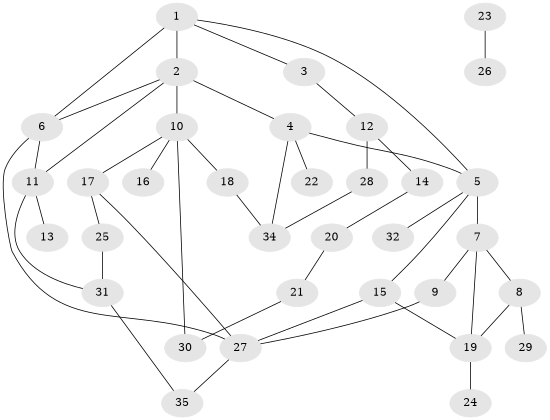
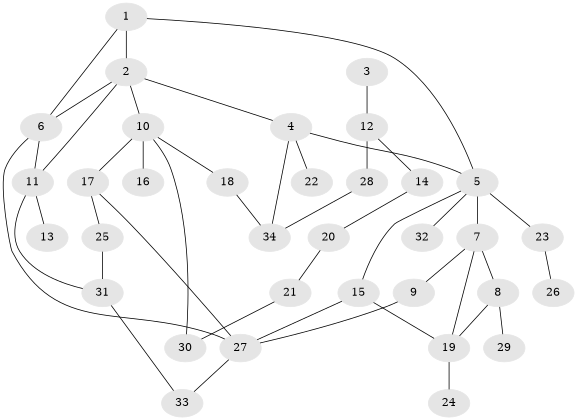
(241, 44) -> none
none -> (510, 210)
(182, 403) -> (182, 403)
